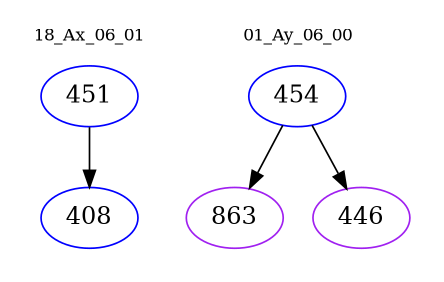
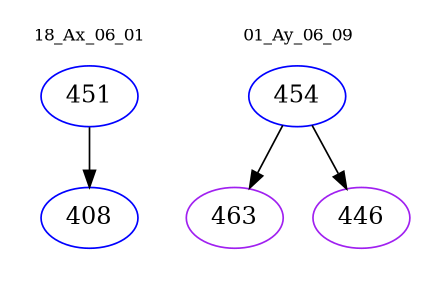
(298, 36) -> (298, 36)
(235, 218) -> (235, 218)
